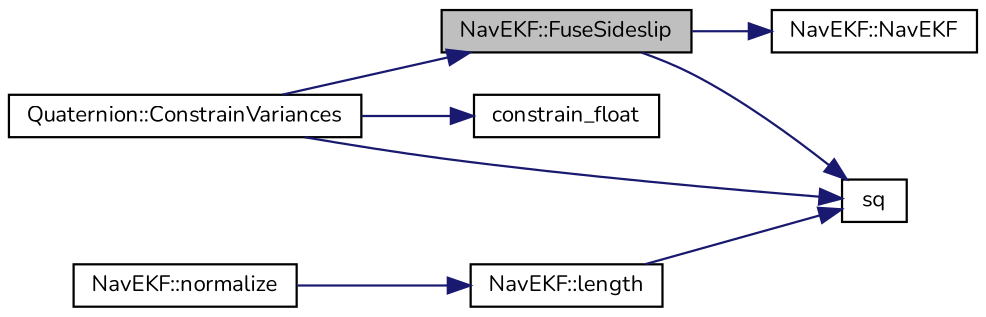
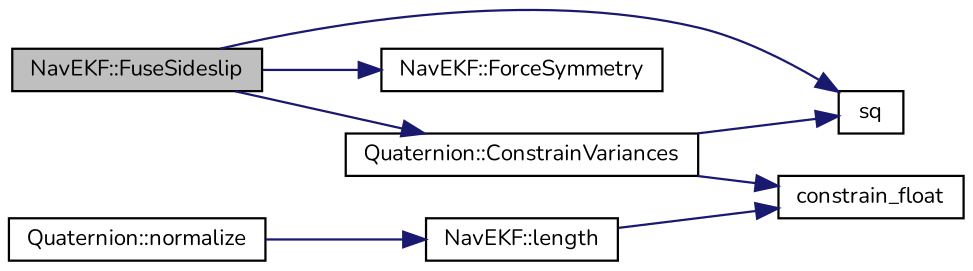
(874, 31) -> (522, 70)
(365, 76) -> (319, 110)
(733, 240) -> (687, 219)
(185, 286) -> (137, 239)
